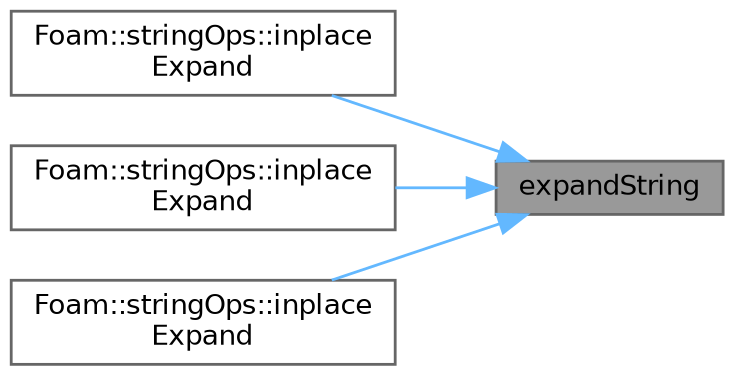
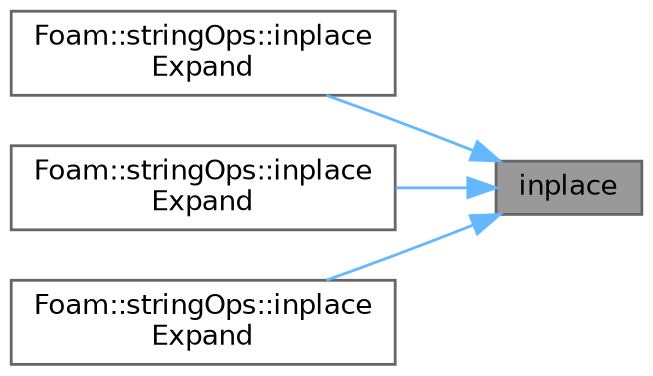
(610, 188) -> (569, 188)
